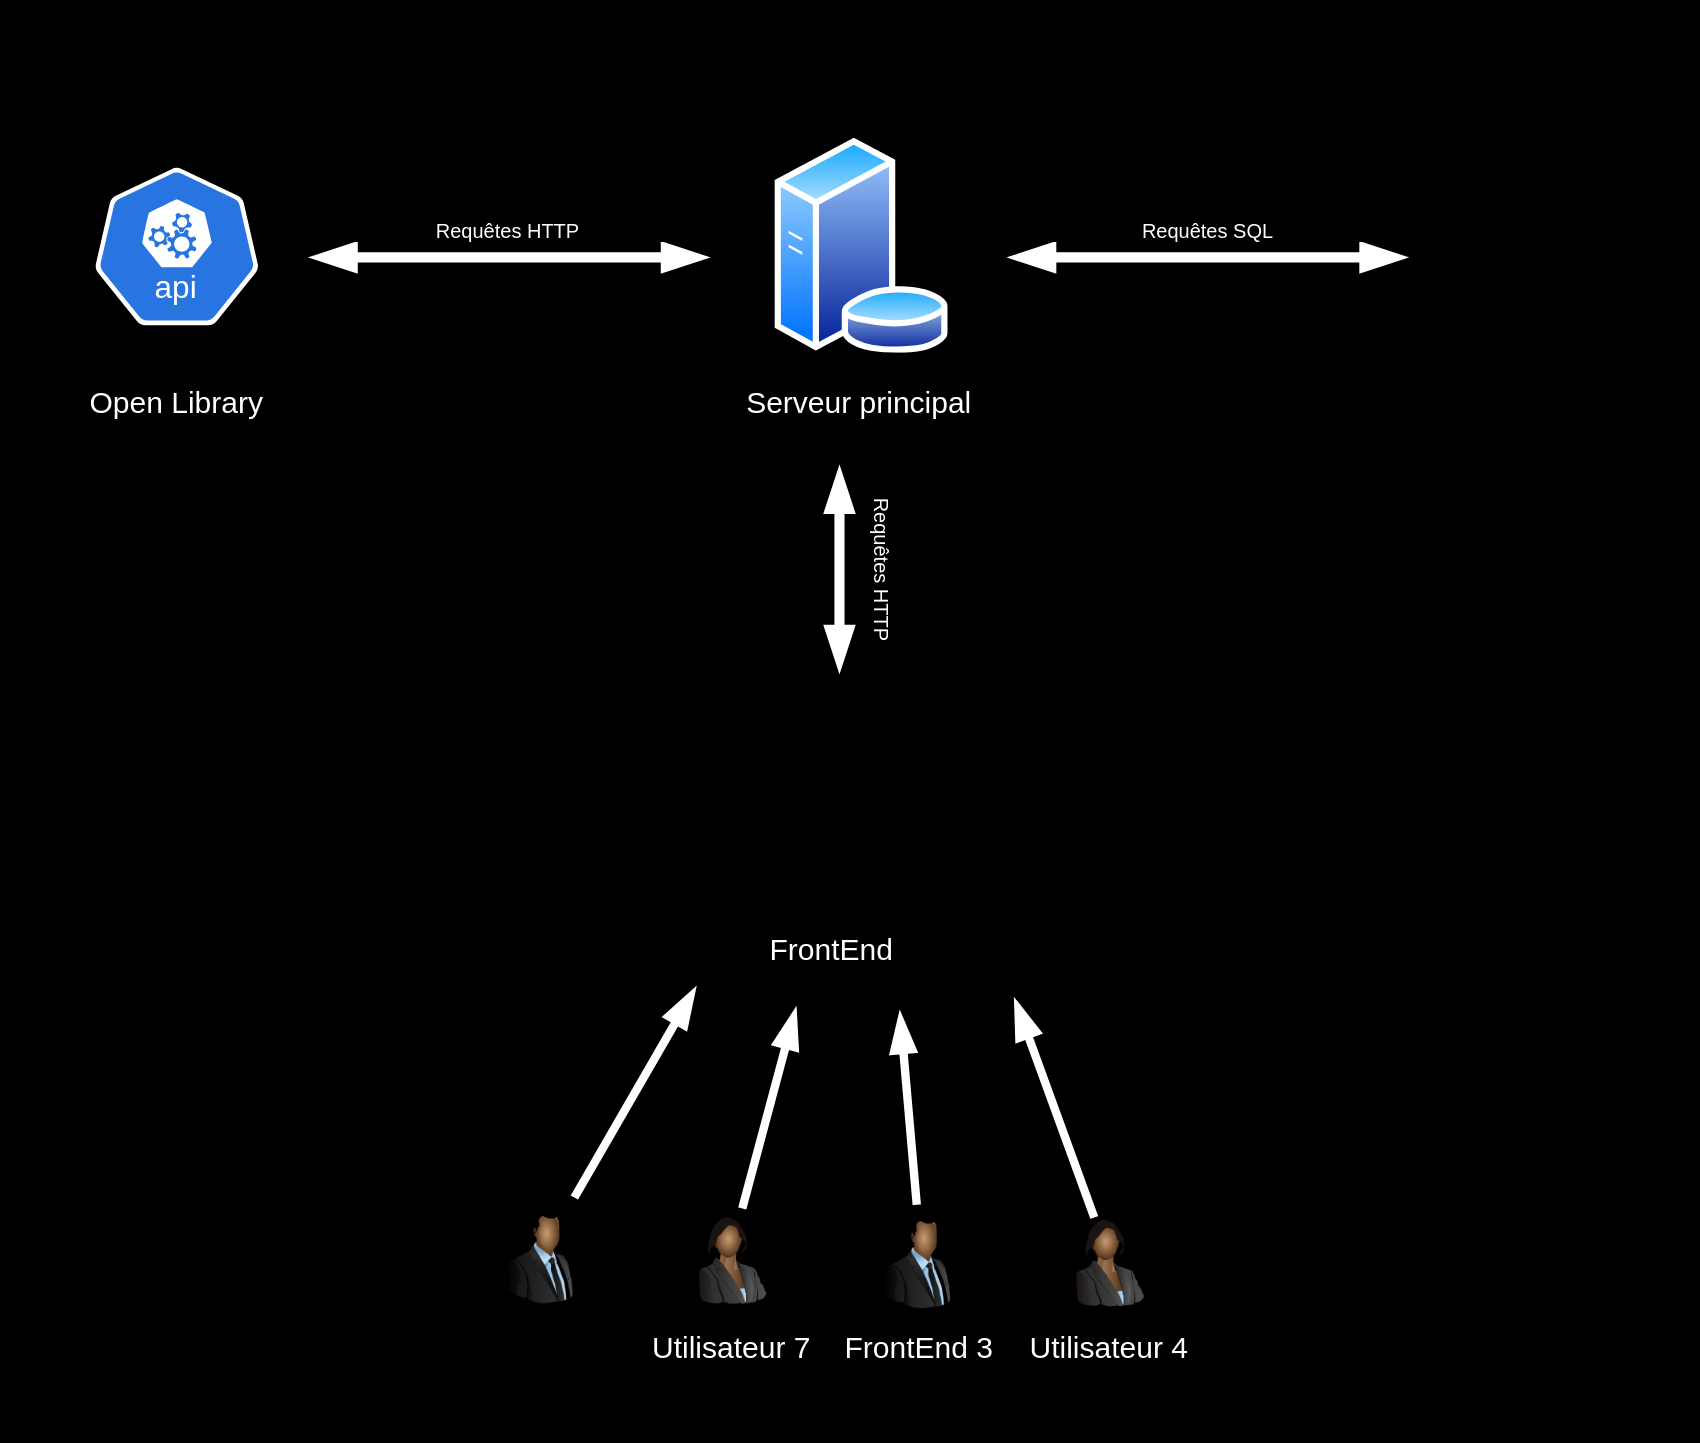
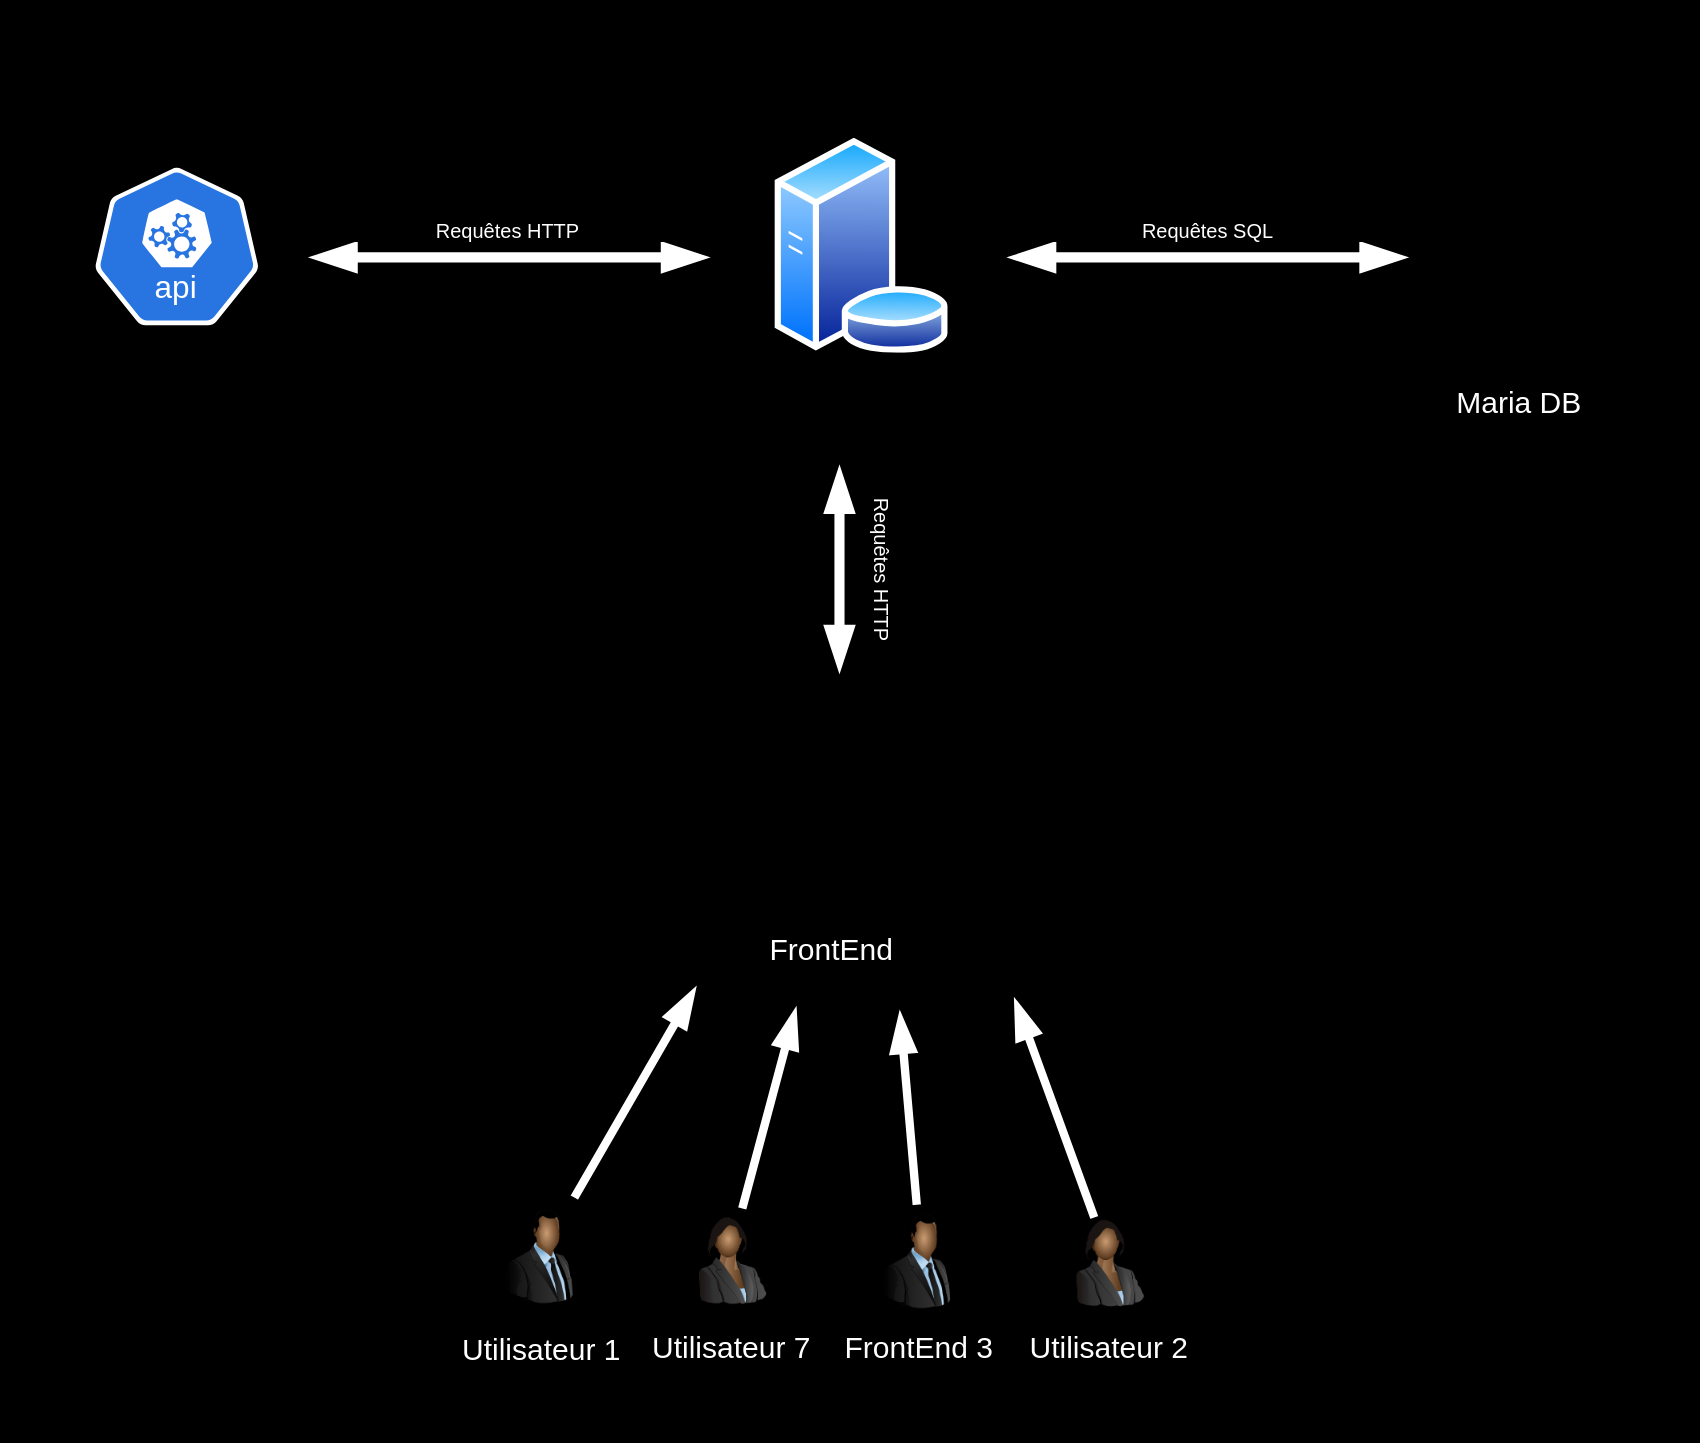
(177, 404) -> none
(860, 404) -> none
none -> (1520, 404)
(1110, 1349) -> (1110, 1349)
none -> (543, 1351)
